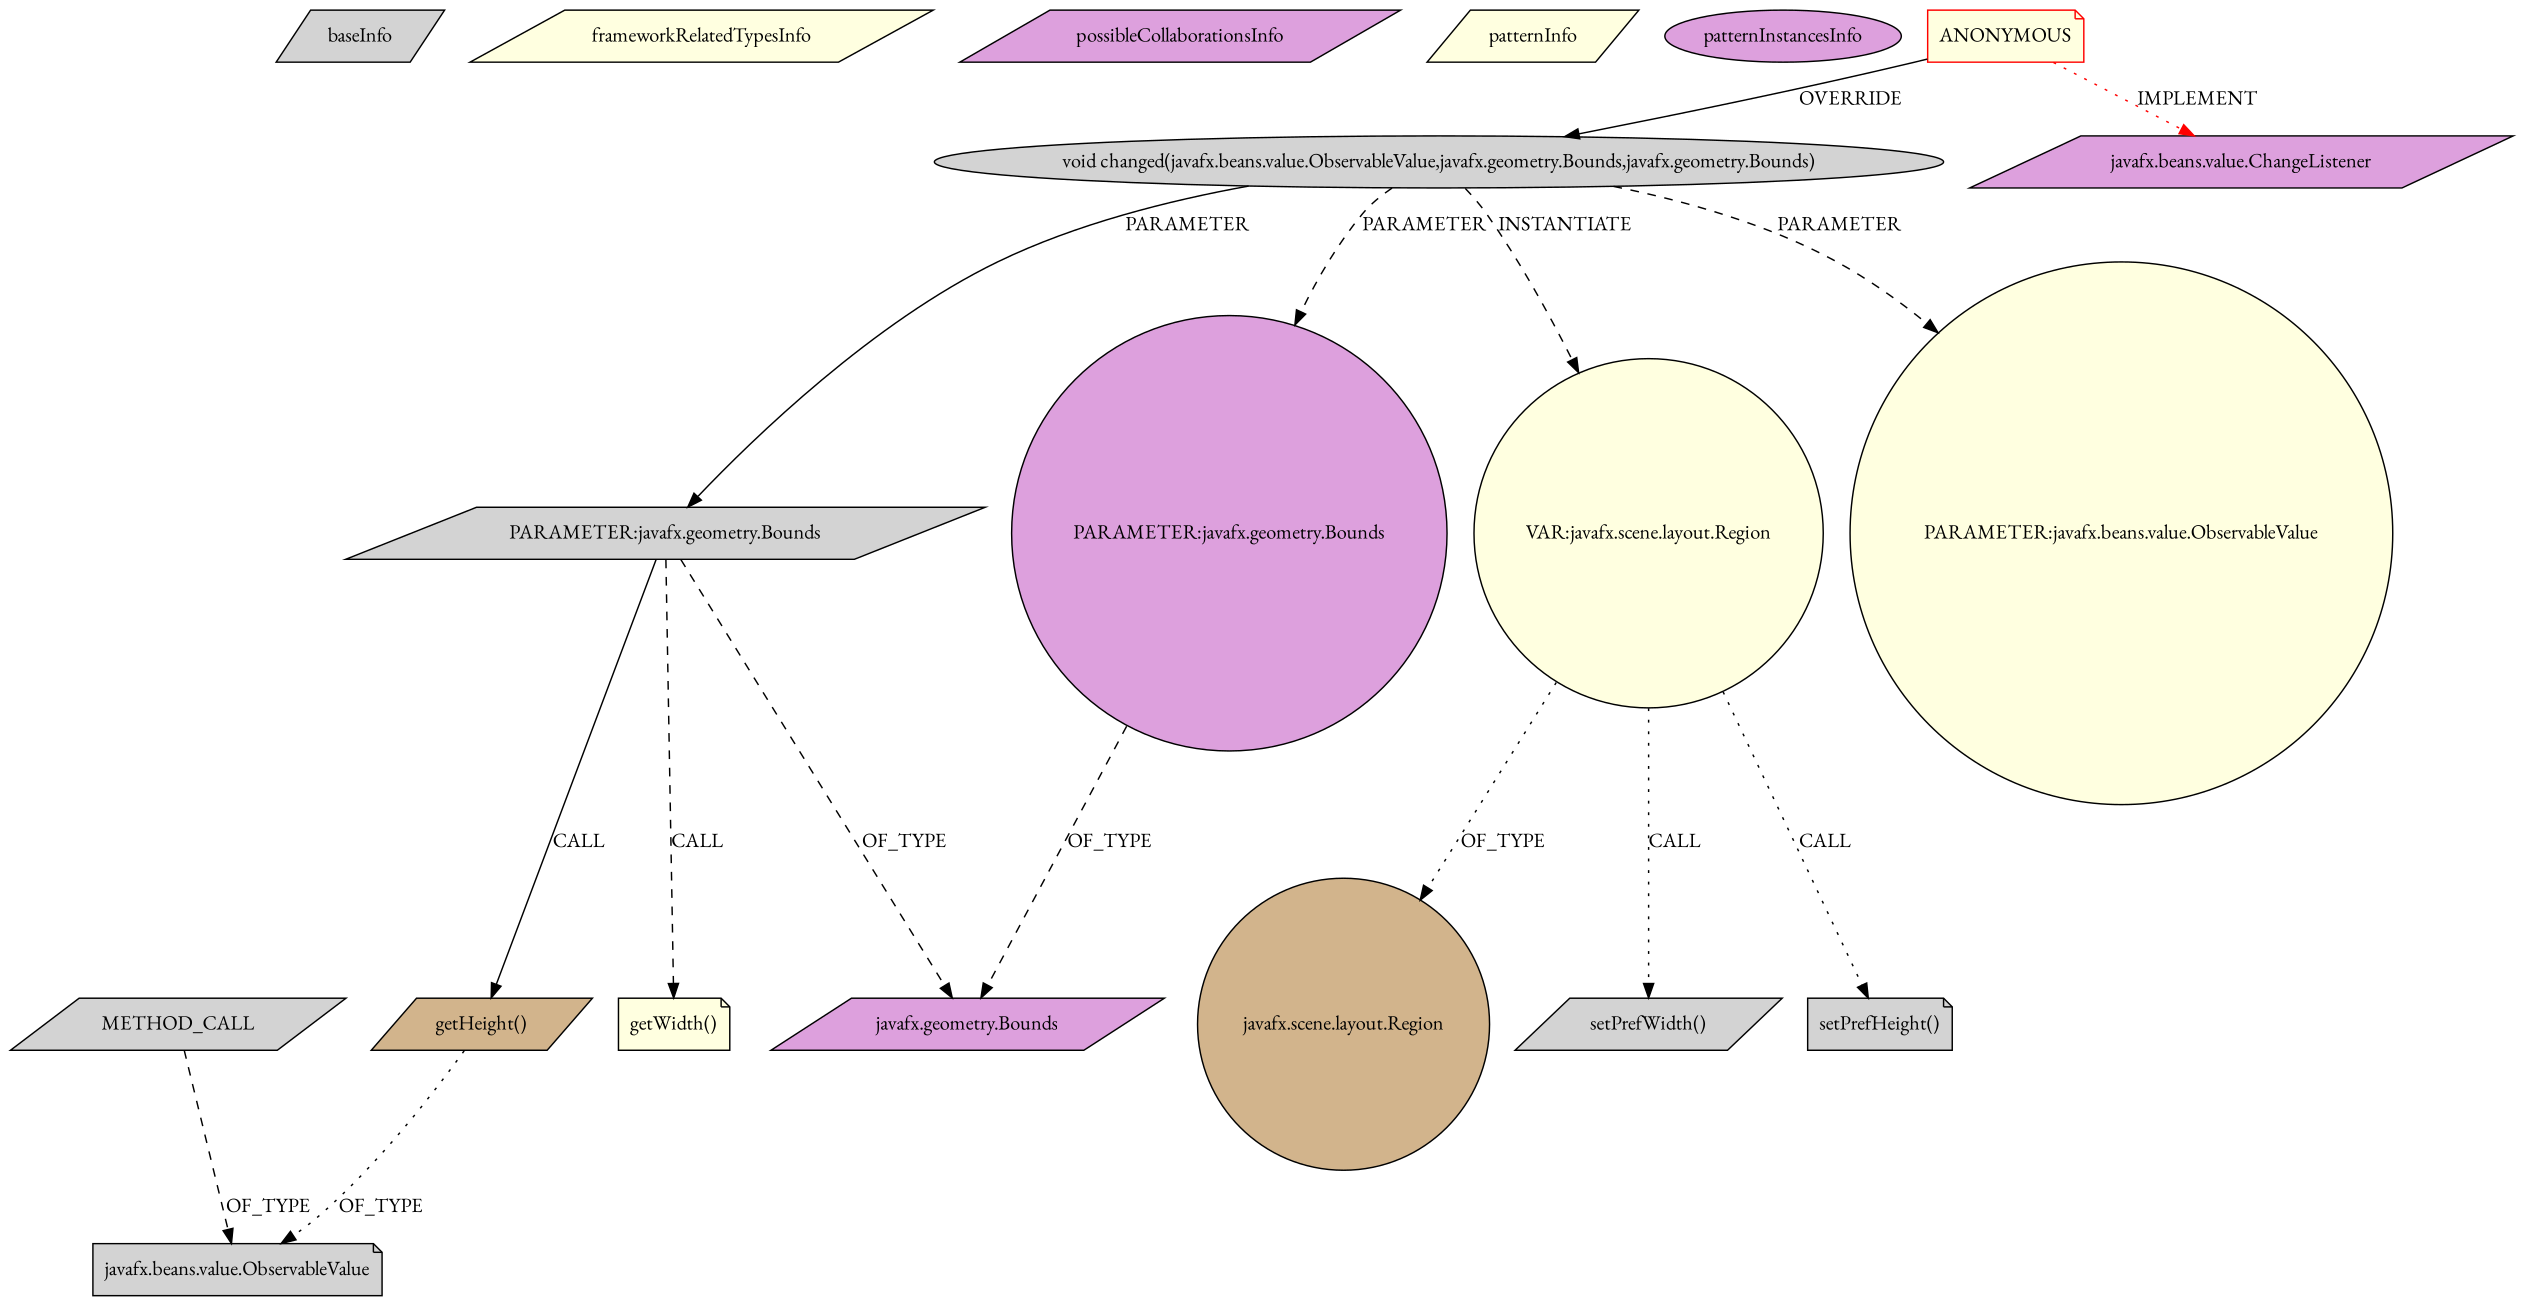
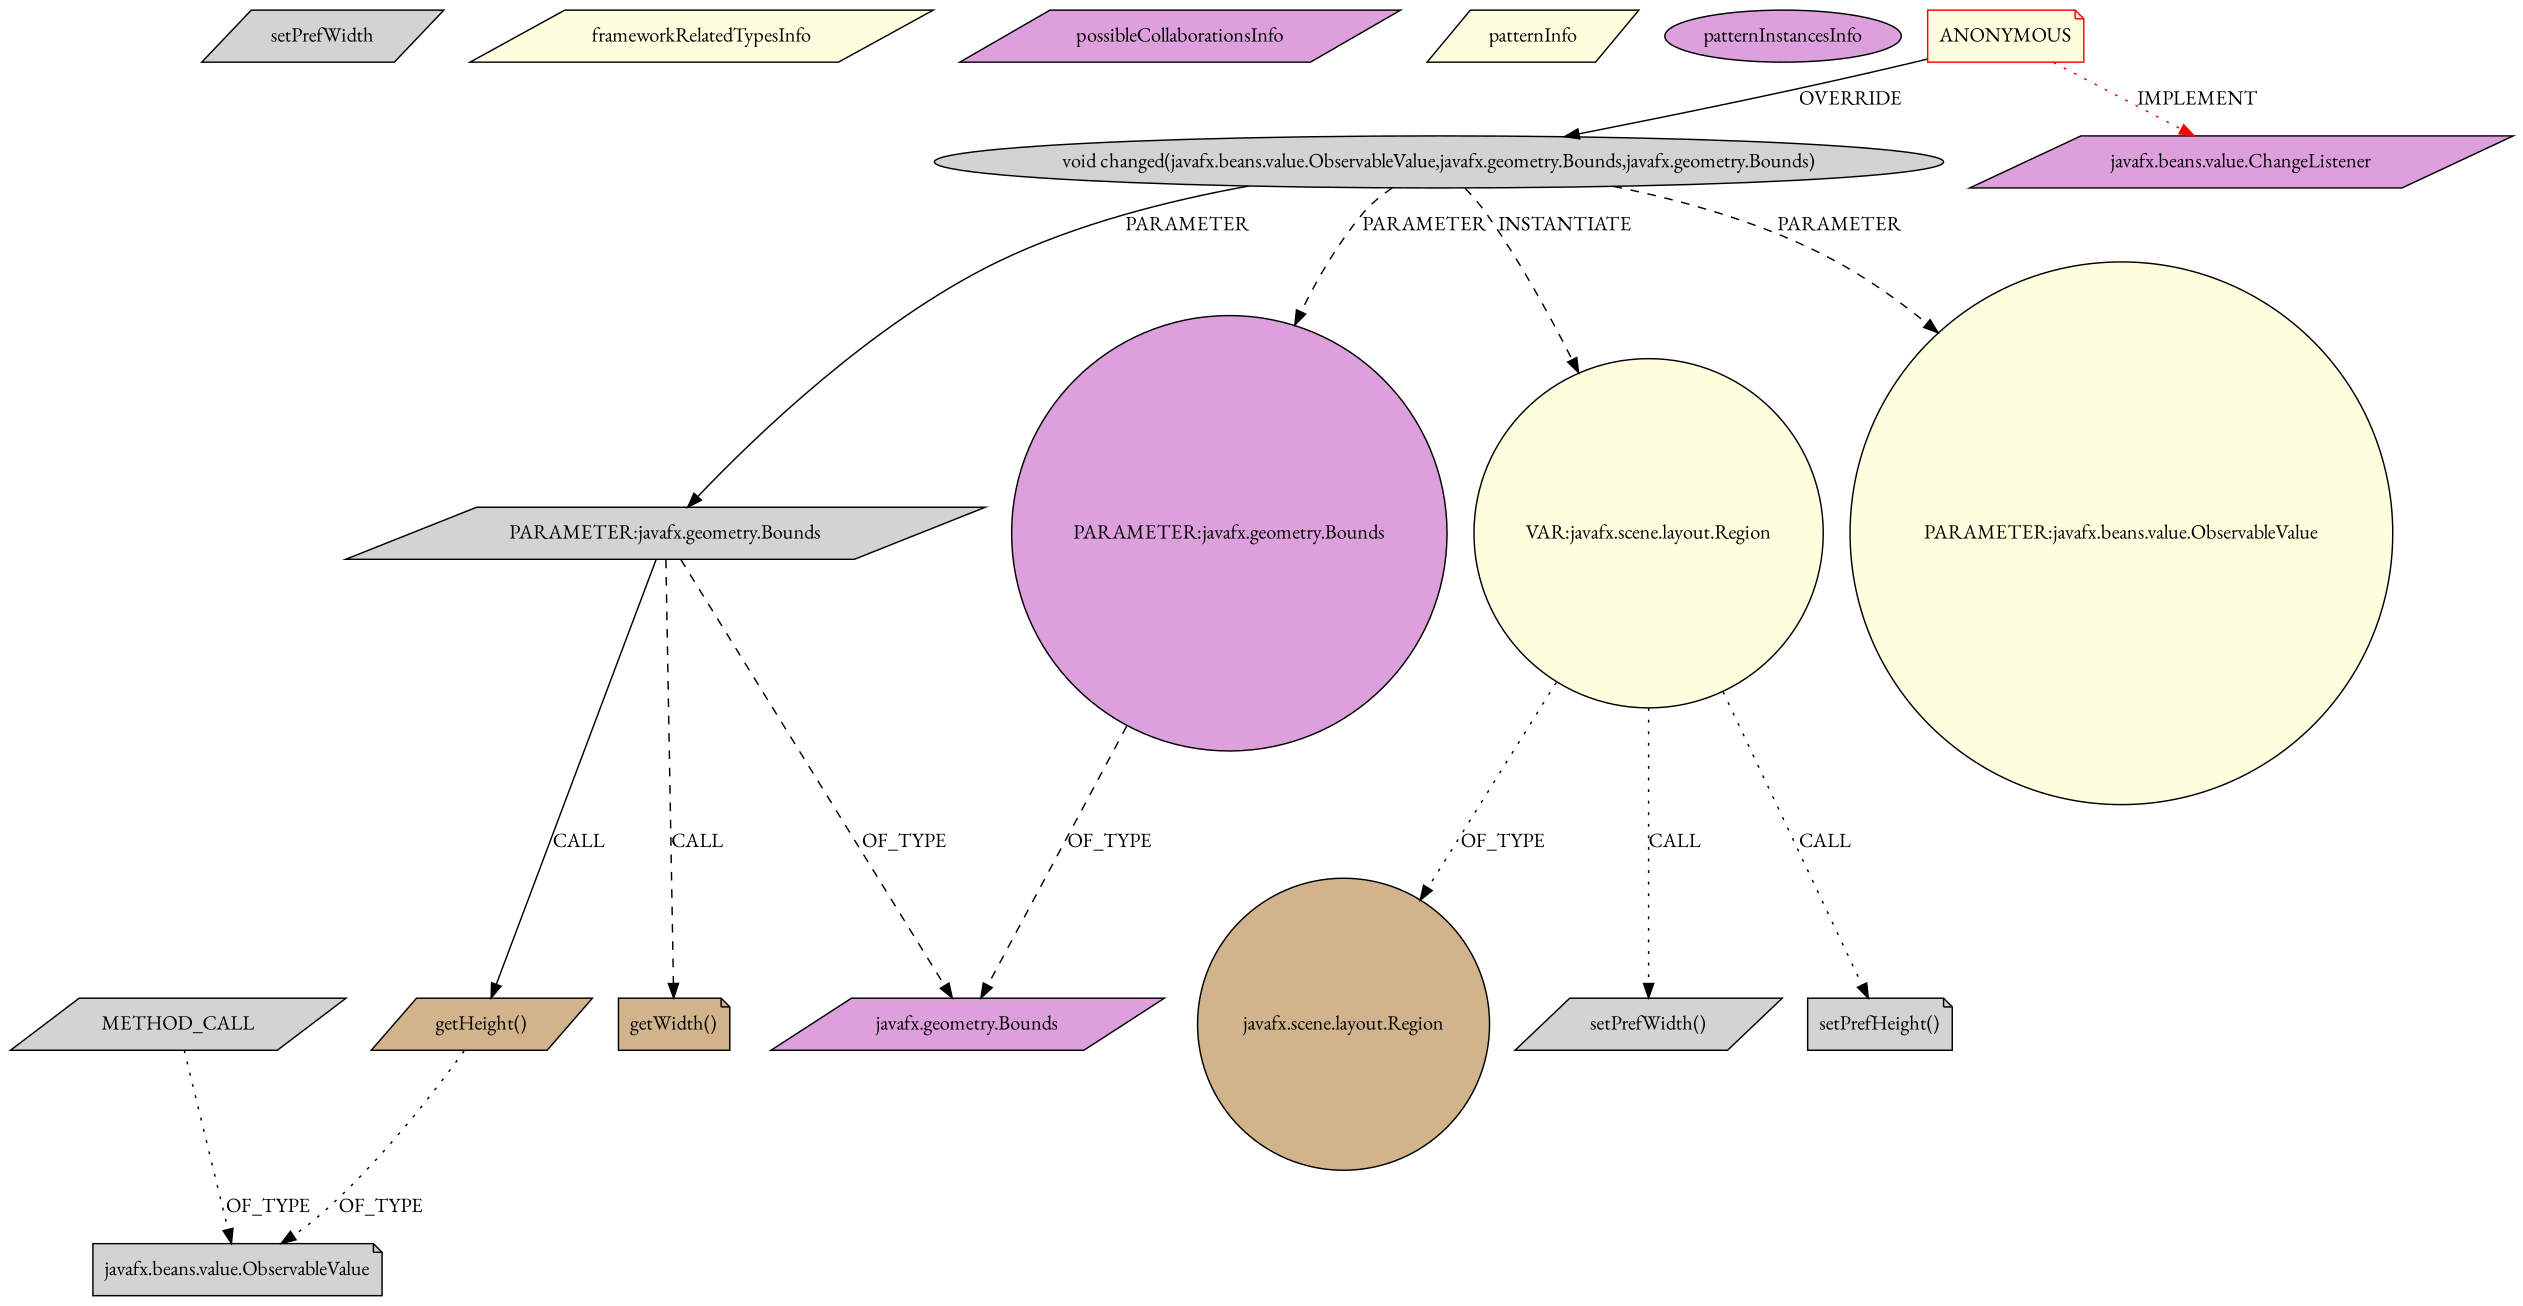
(360, 36) -> (323, 36)
(674, 1024) -> (674, 1024)
(206, 1140) -> (206, 1140)
